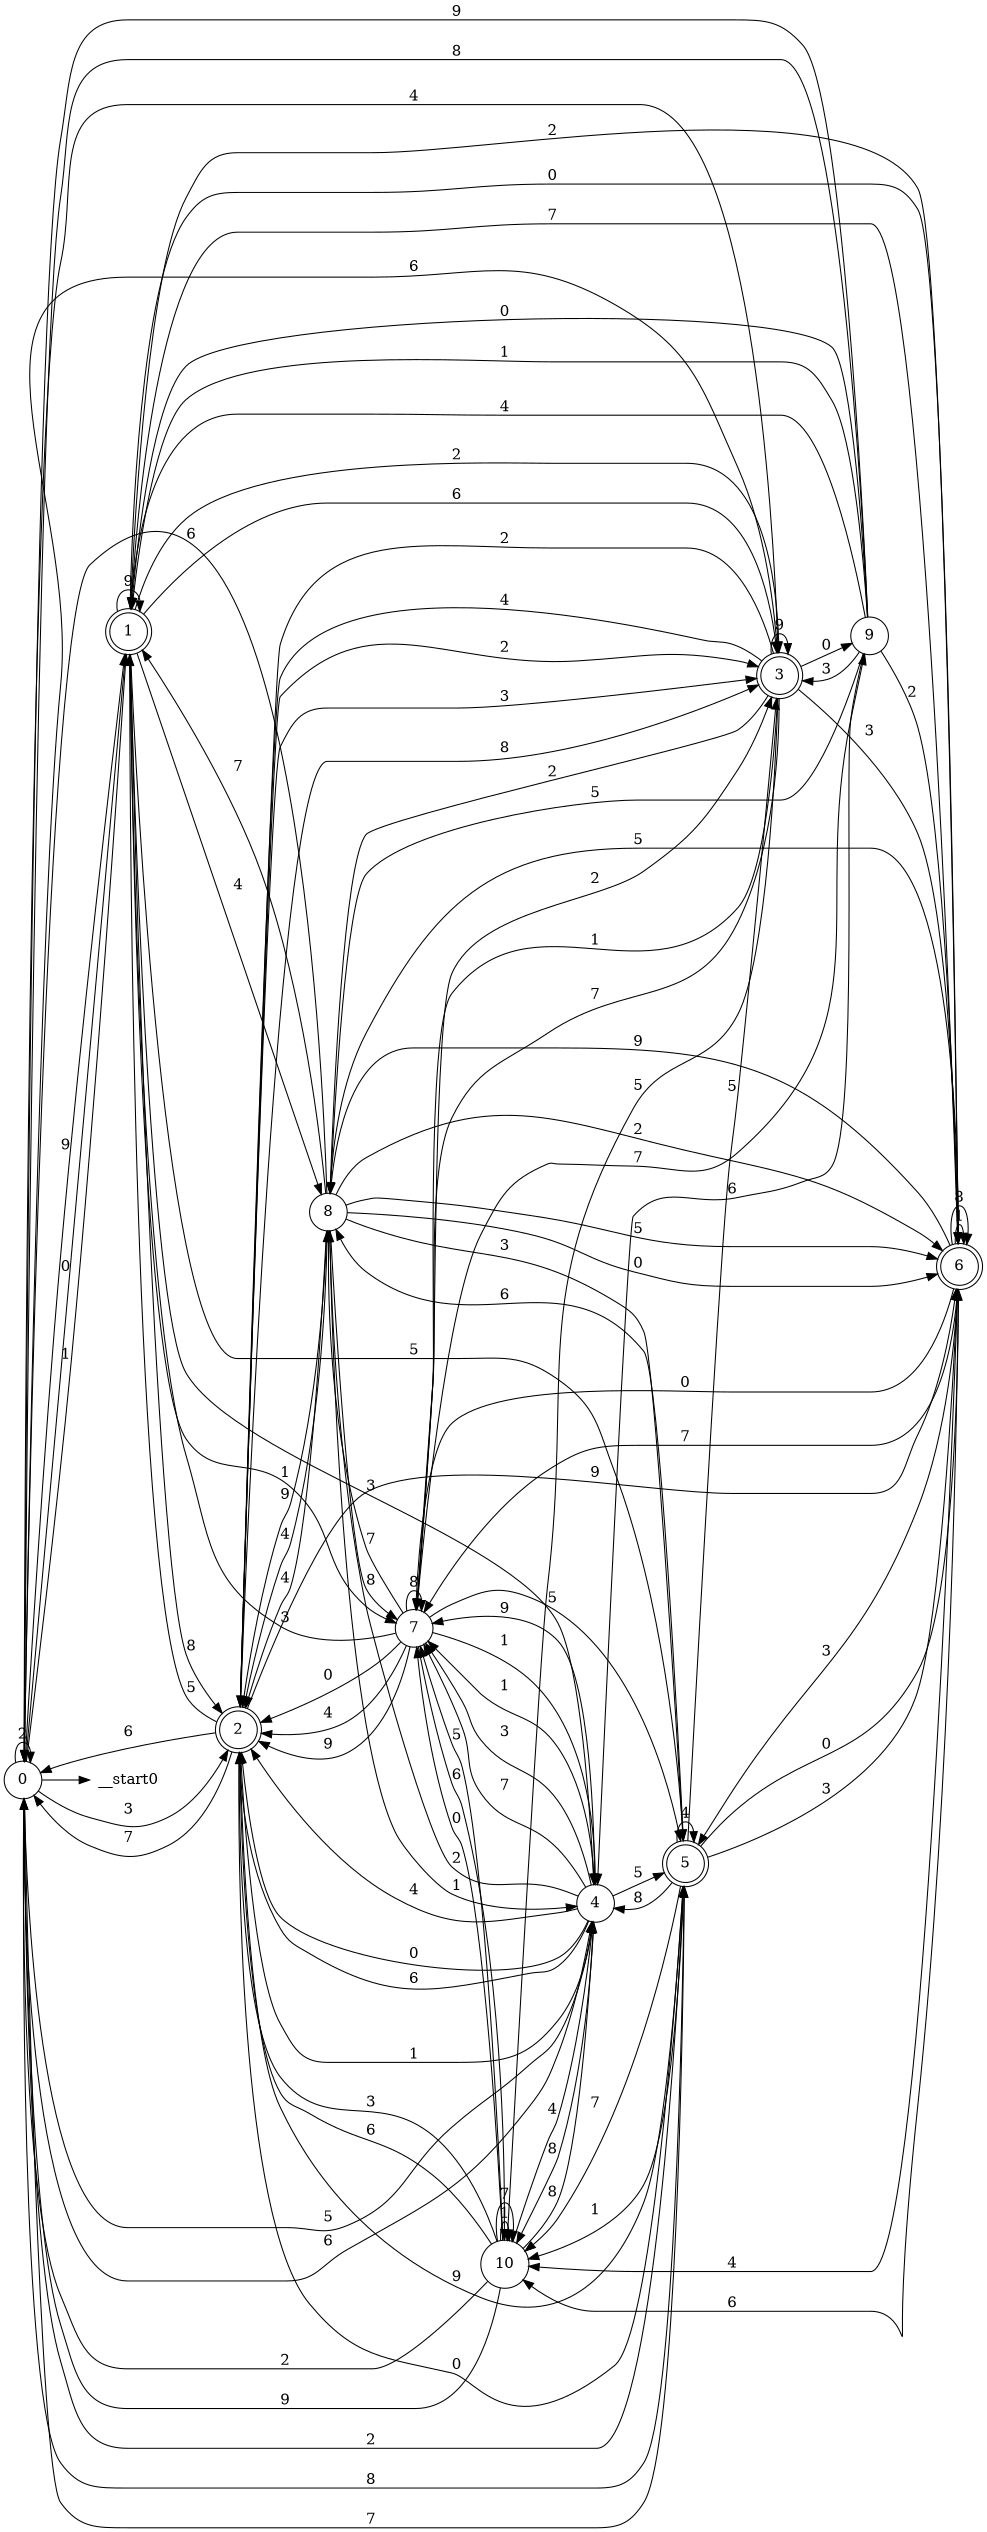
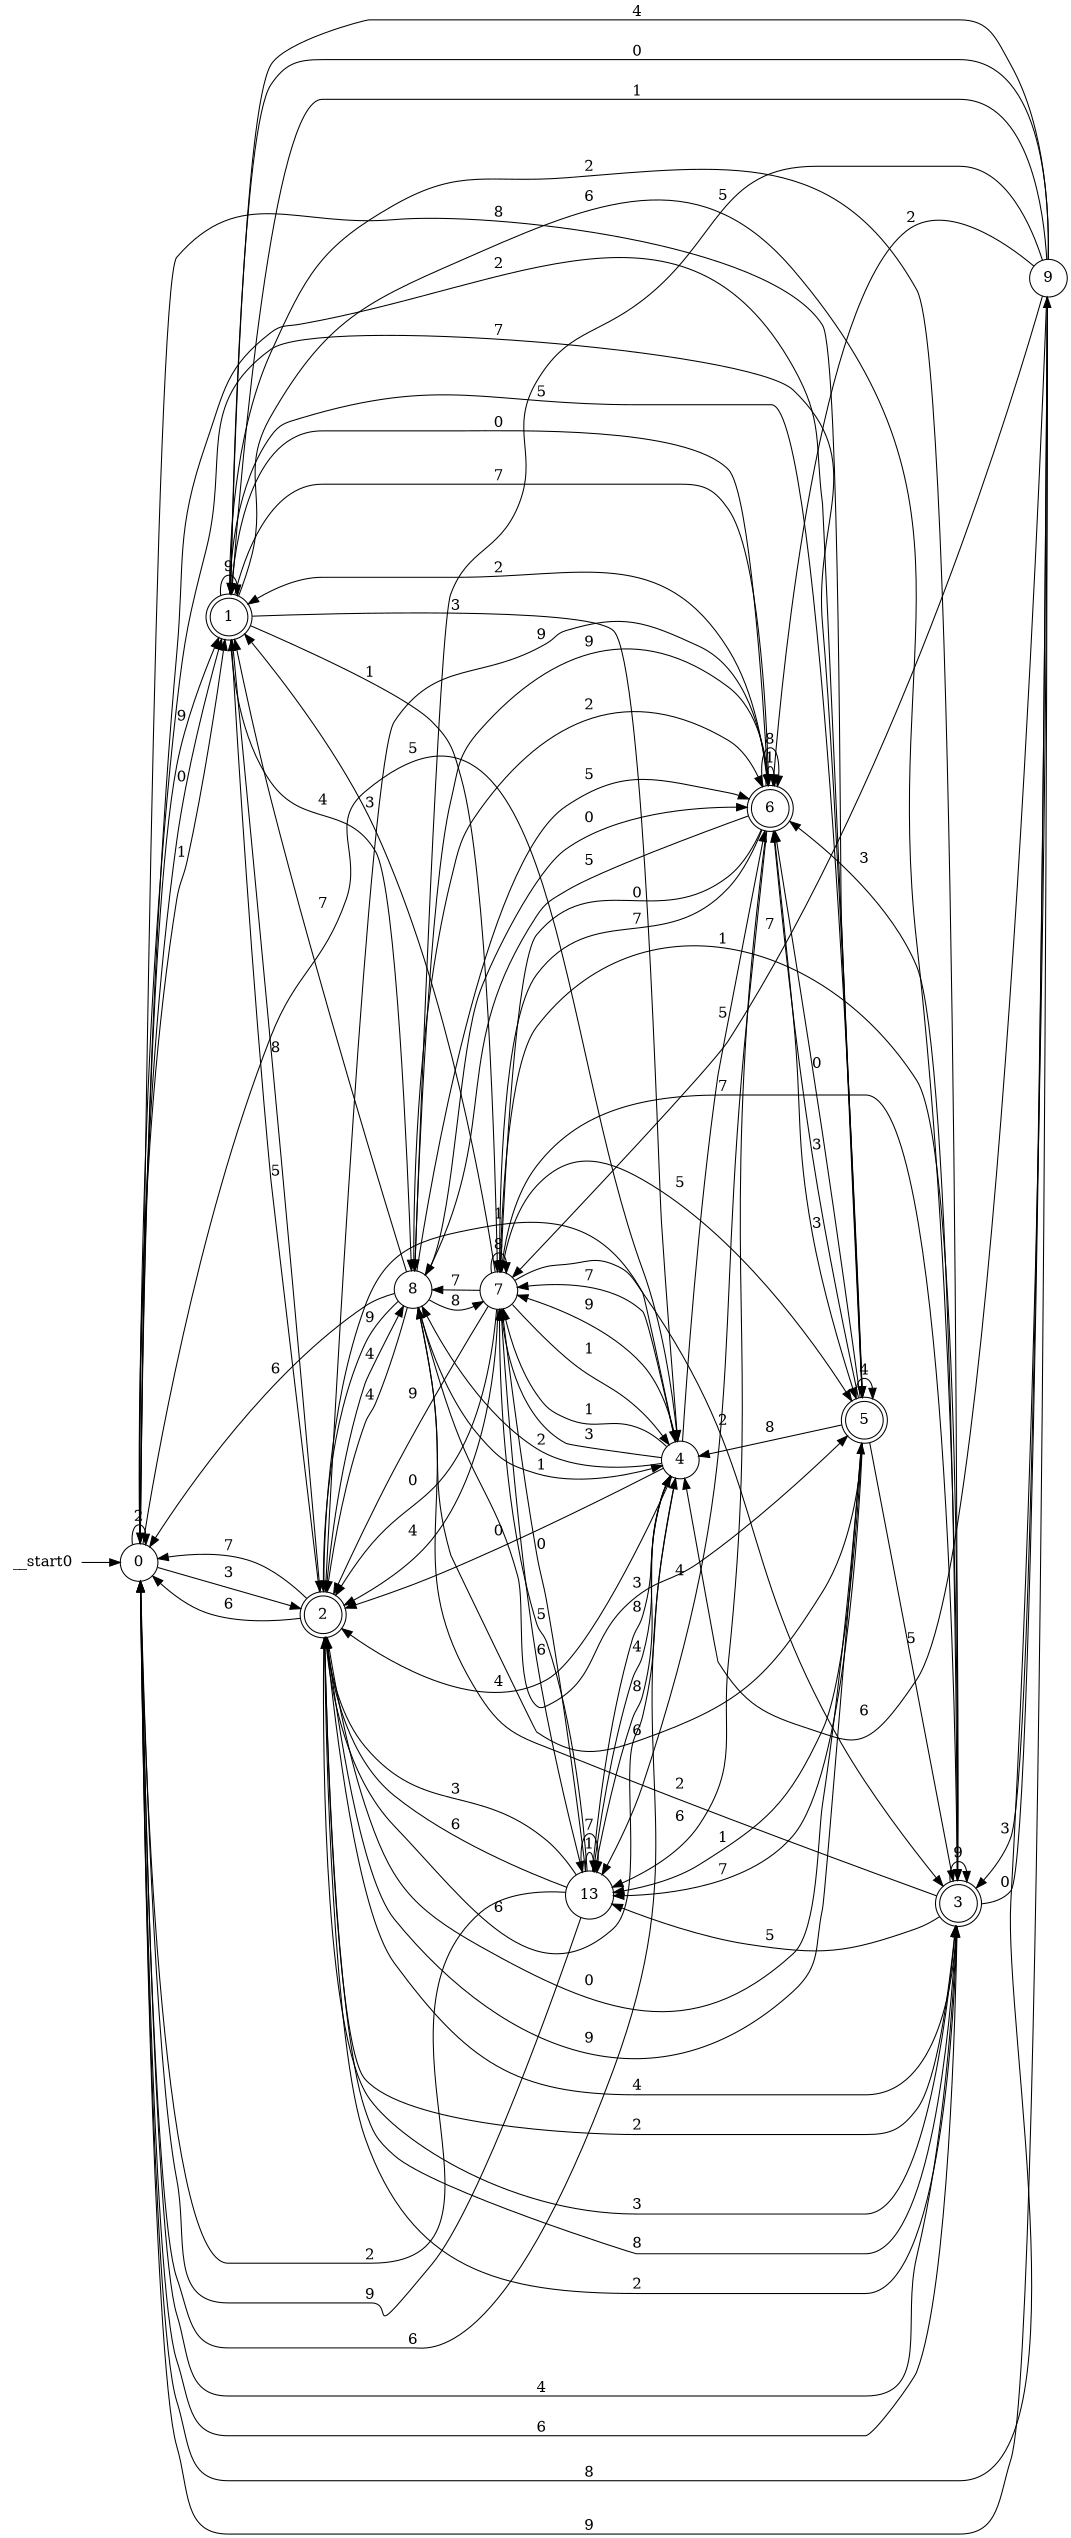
(664, 1169) -> (848, 821)
(61, 1780) -> (96, 1562)
(634, 1886) -> (710, 1139)
(505, 2264) -> (590, 1895)
